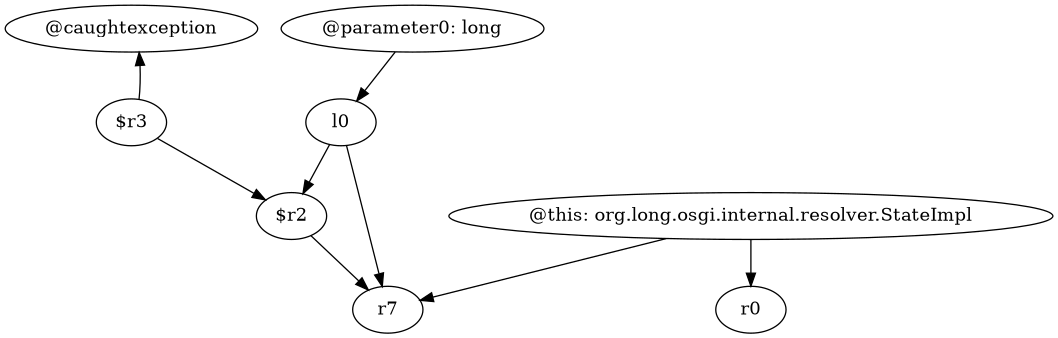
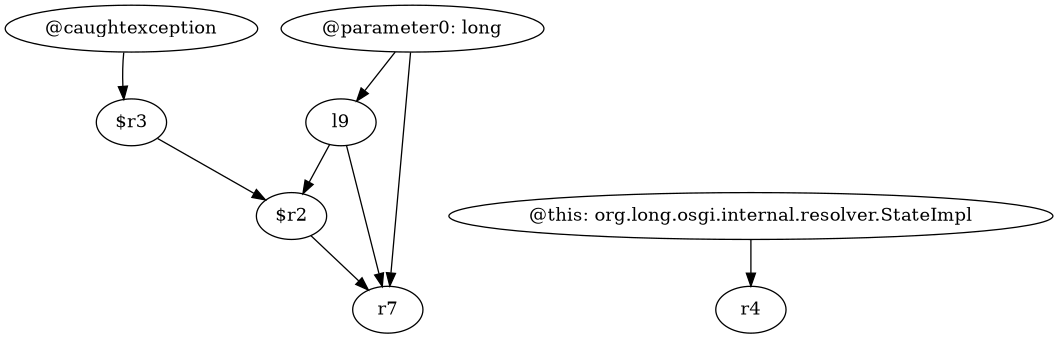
(140, 83) -> (123, 69)
(341, 122) -> (341, 122)
(550, 268) -> (401, 163)
(751, 310) -> (751, 310)
